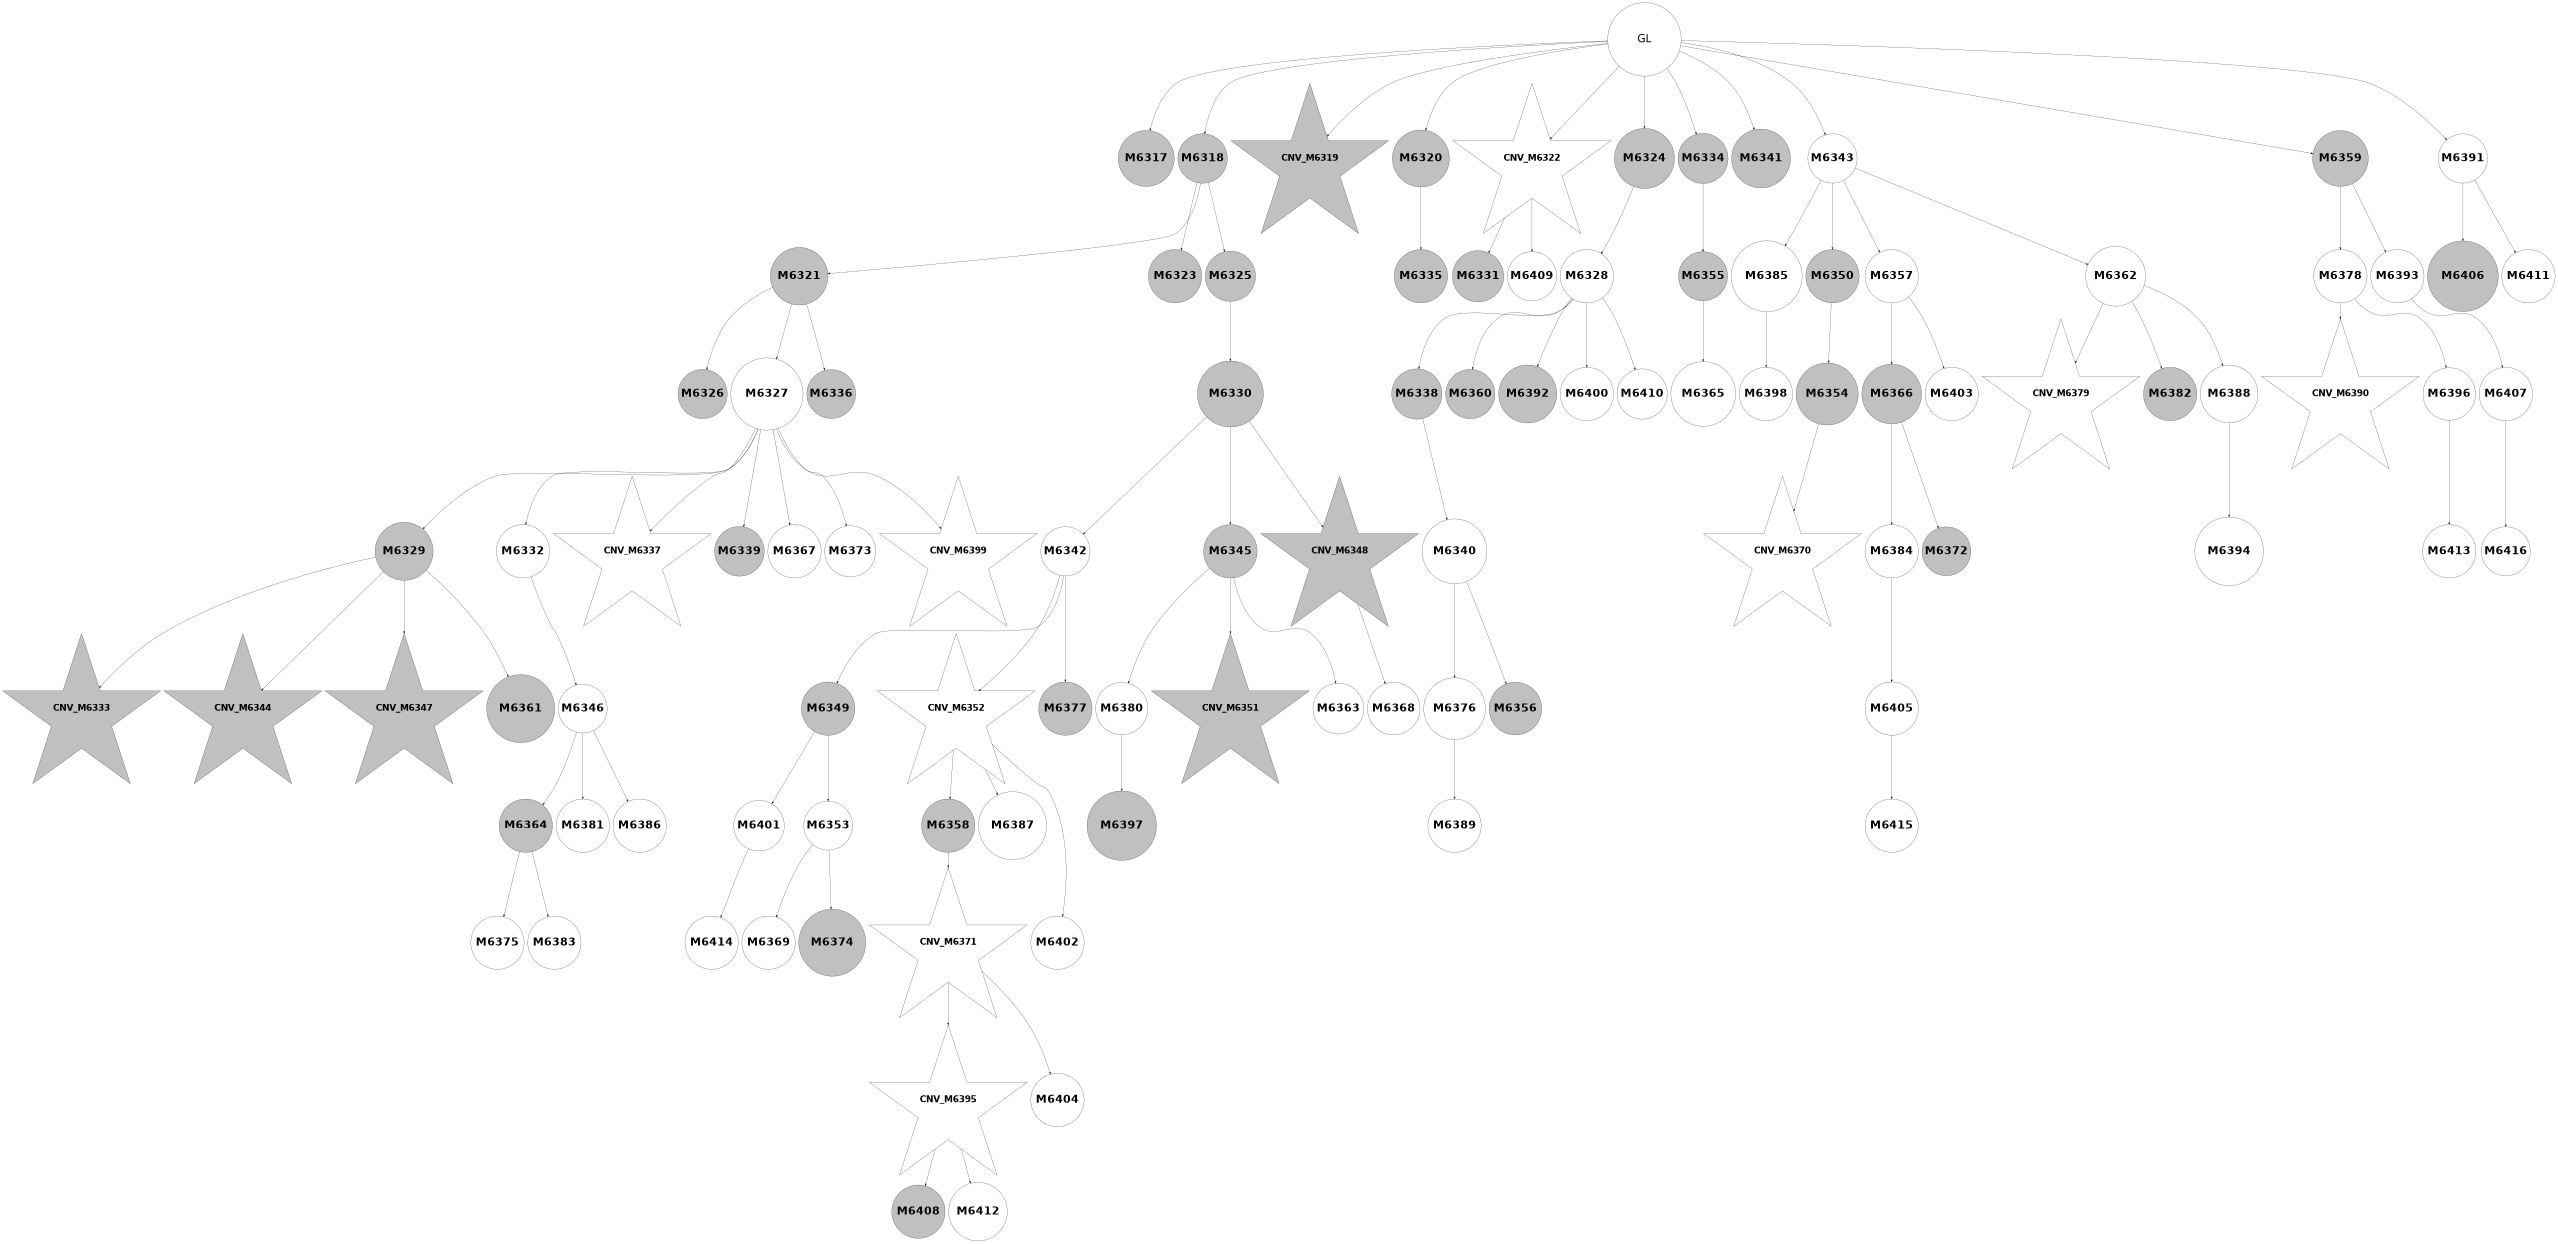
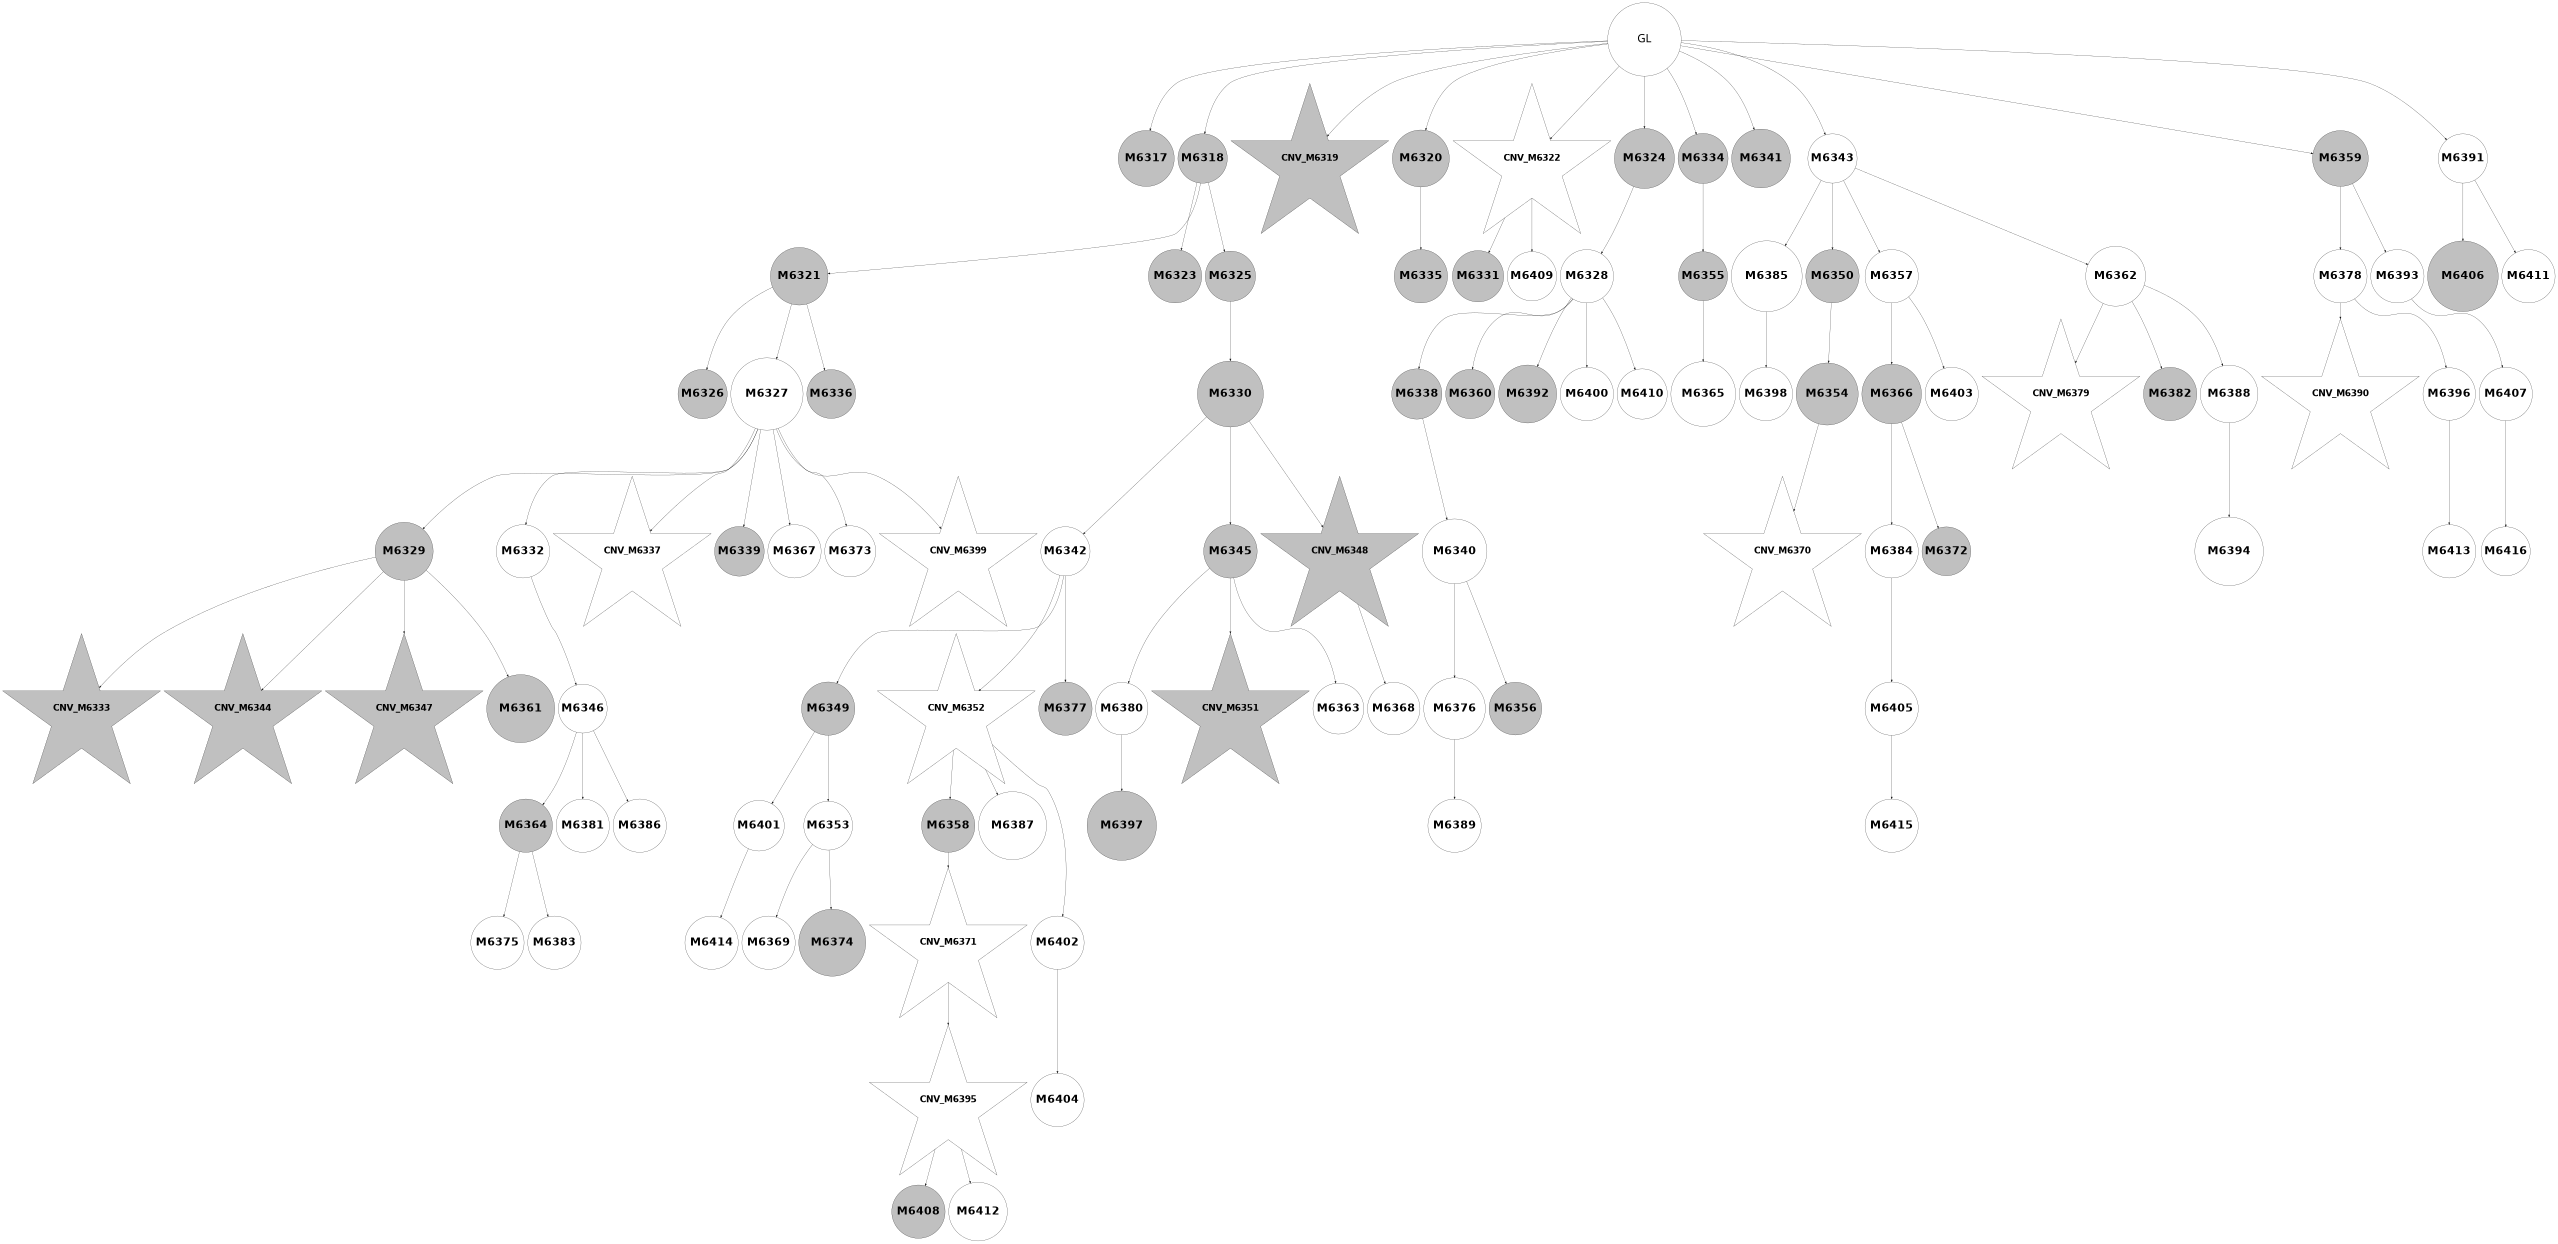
(1023, 1017) -> (1057, 1020)
